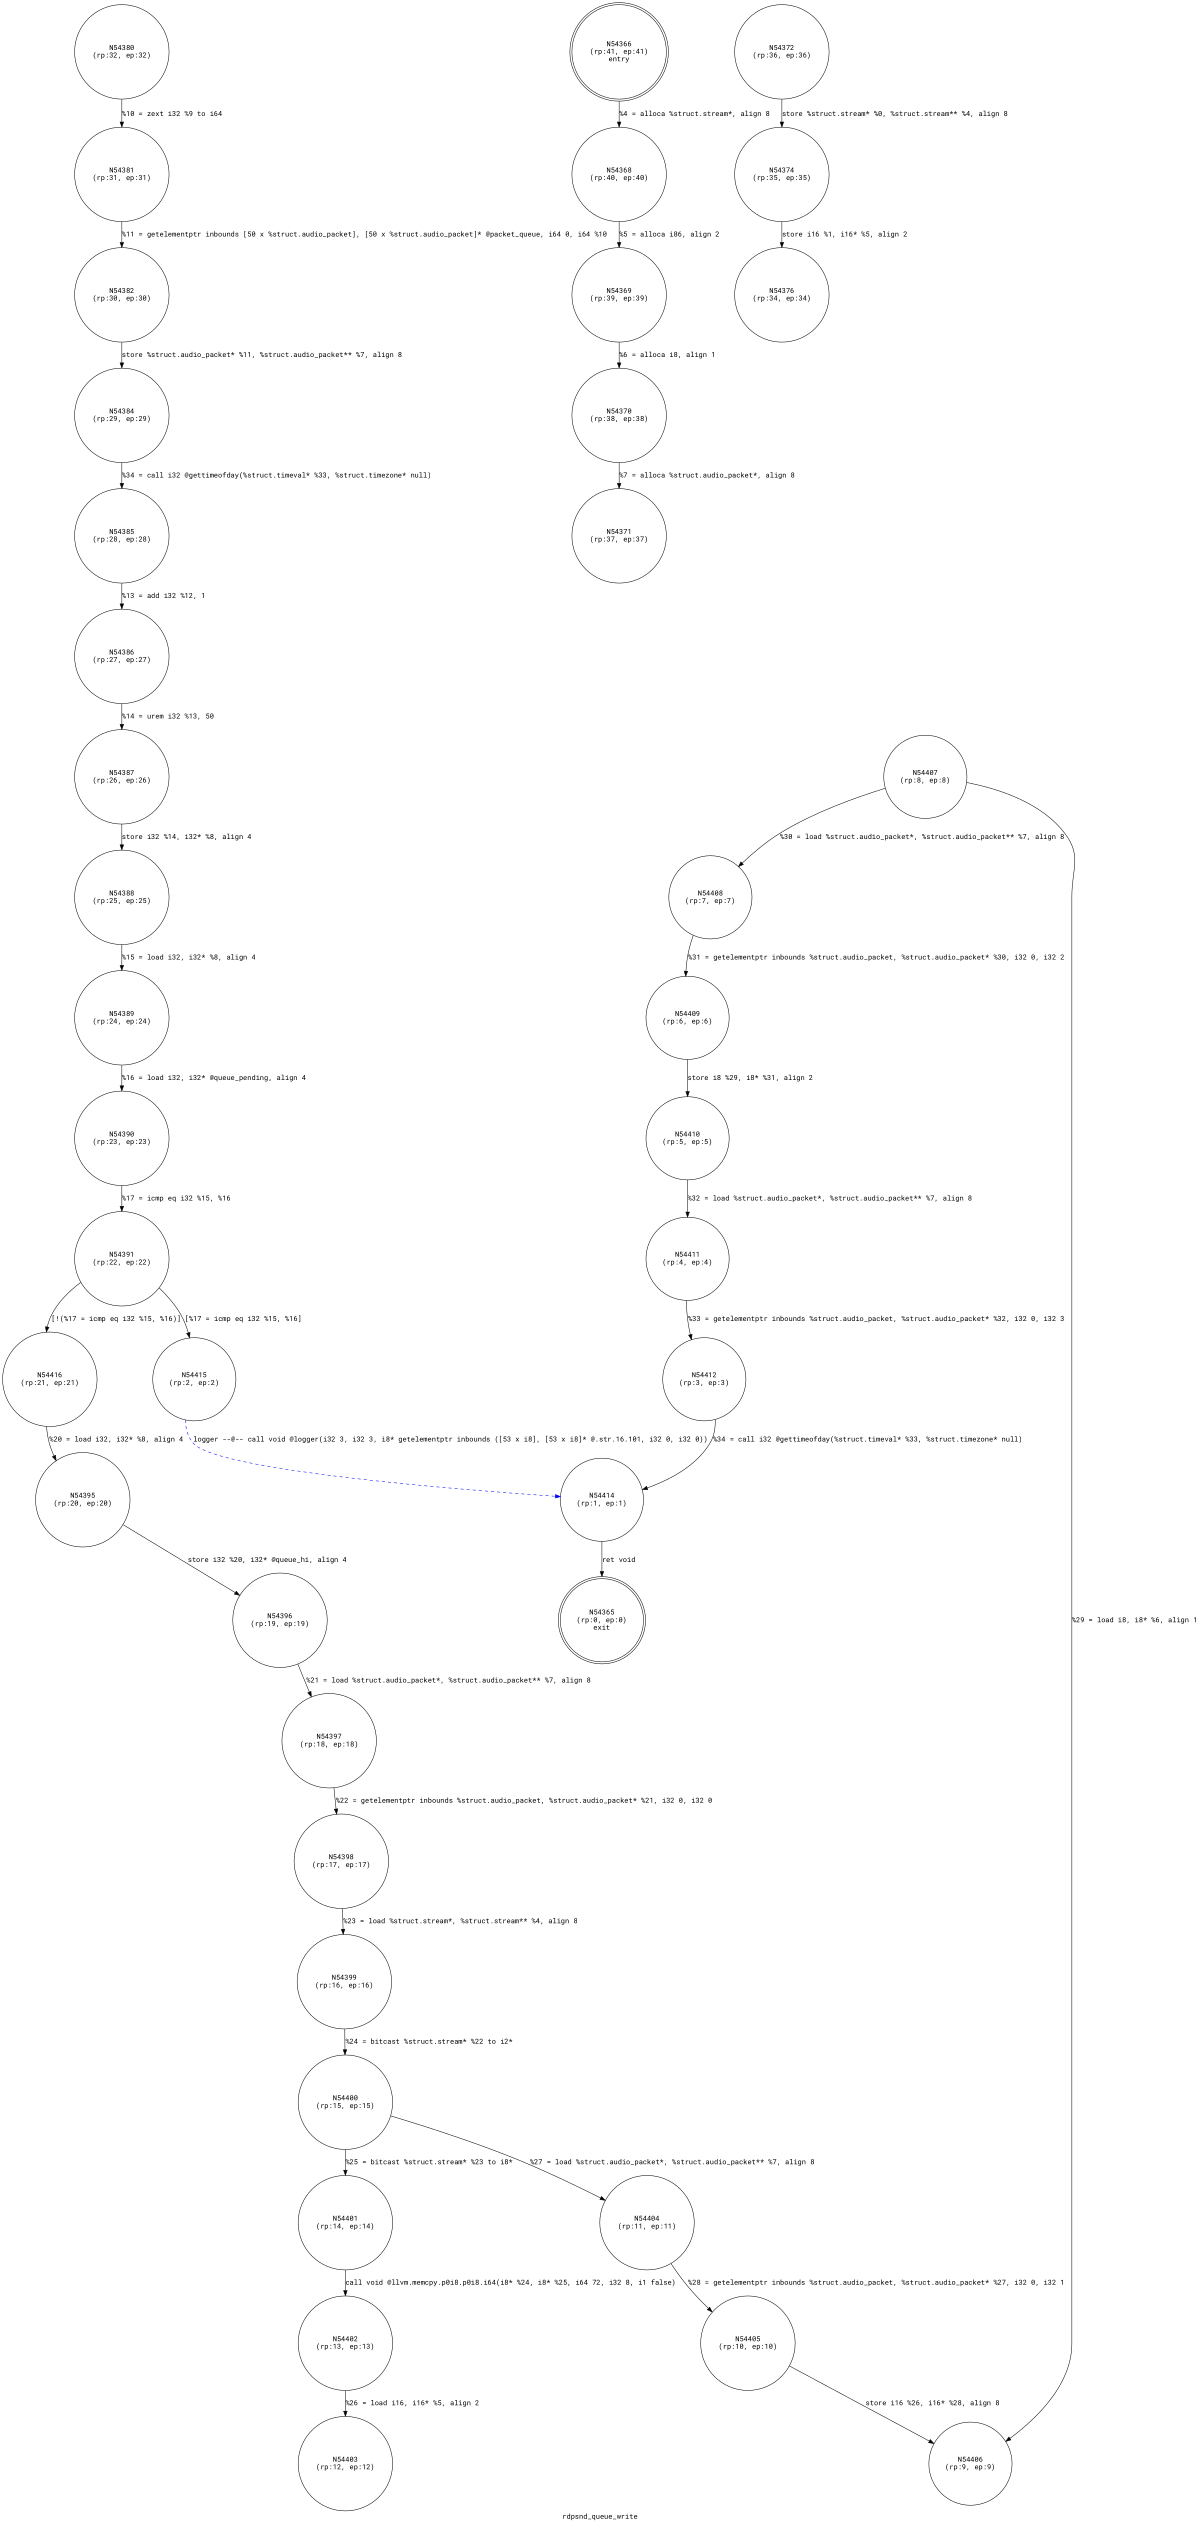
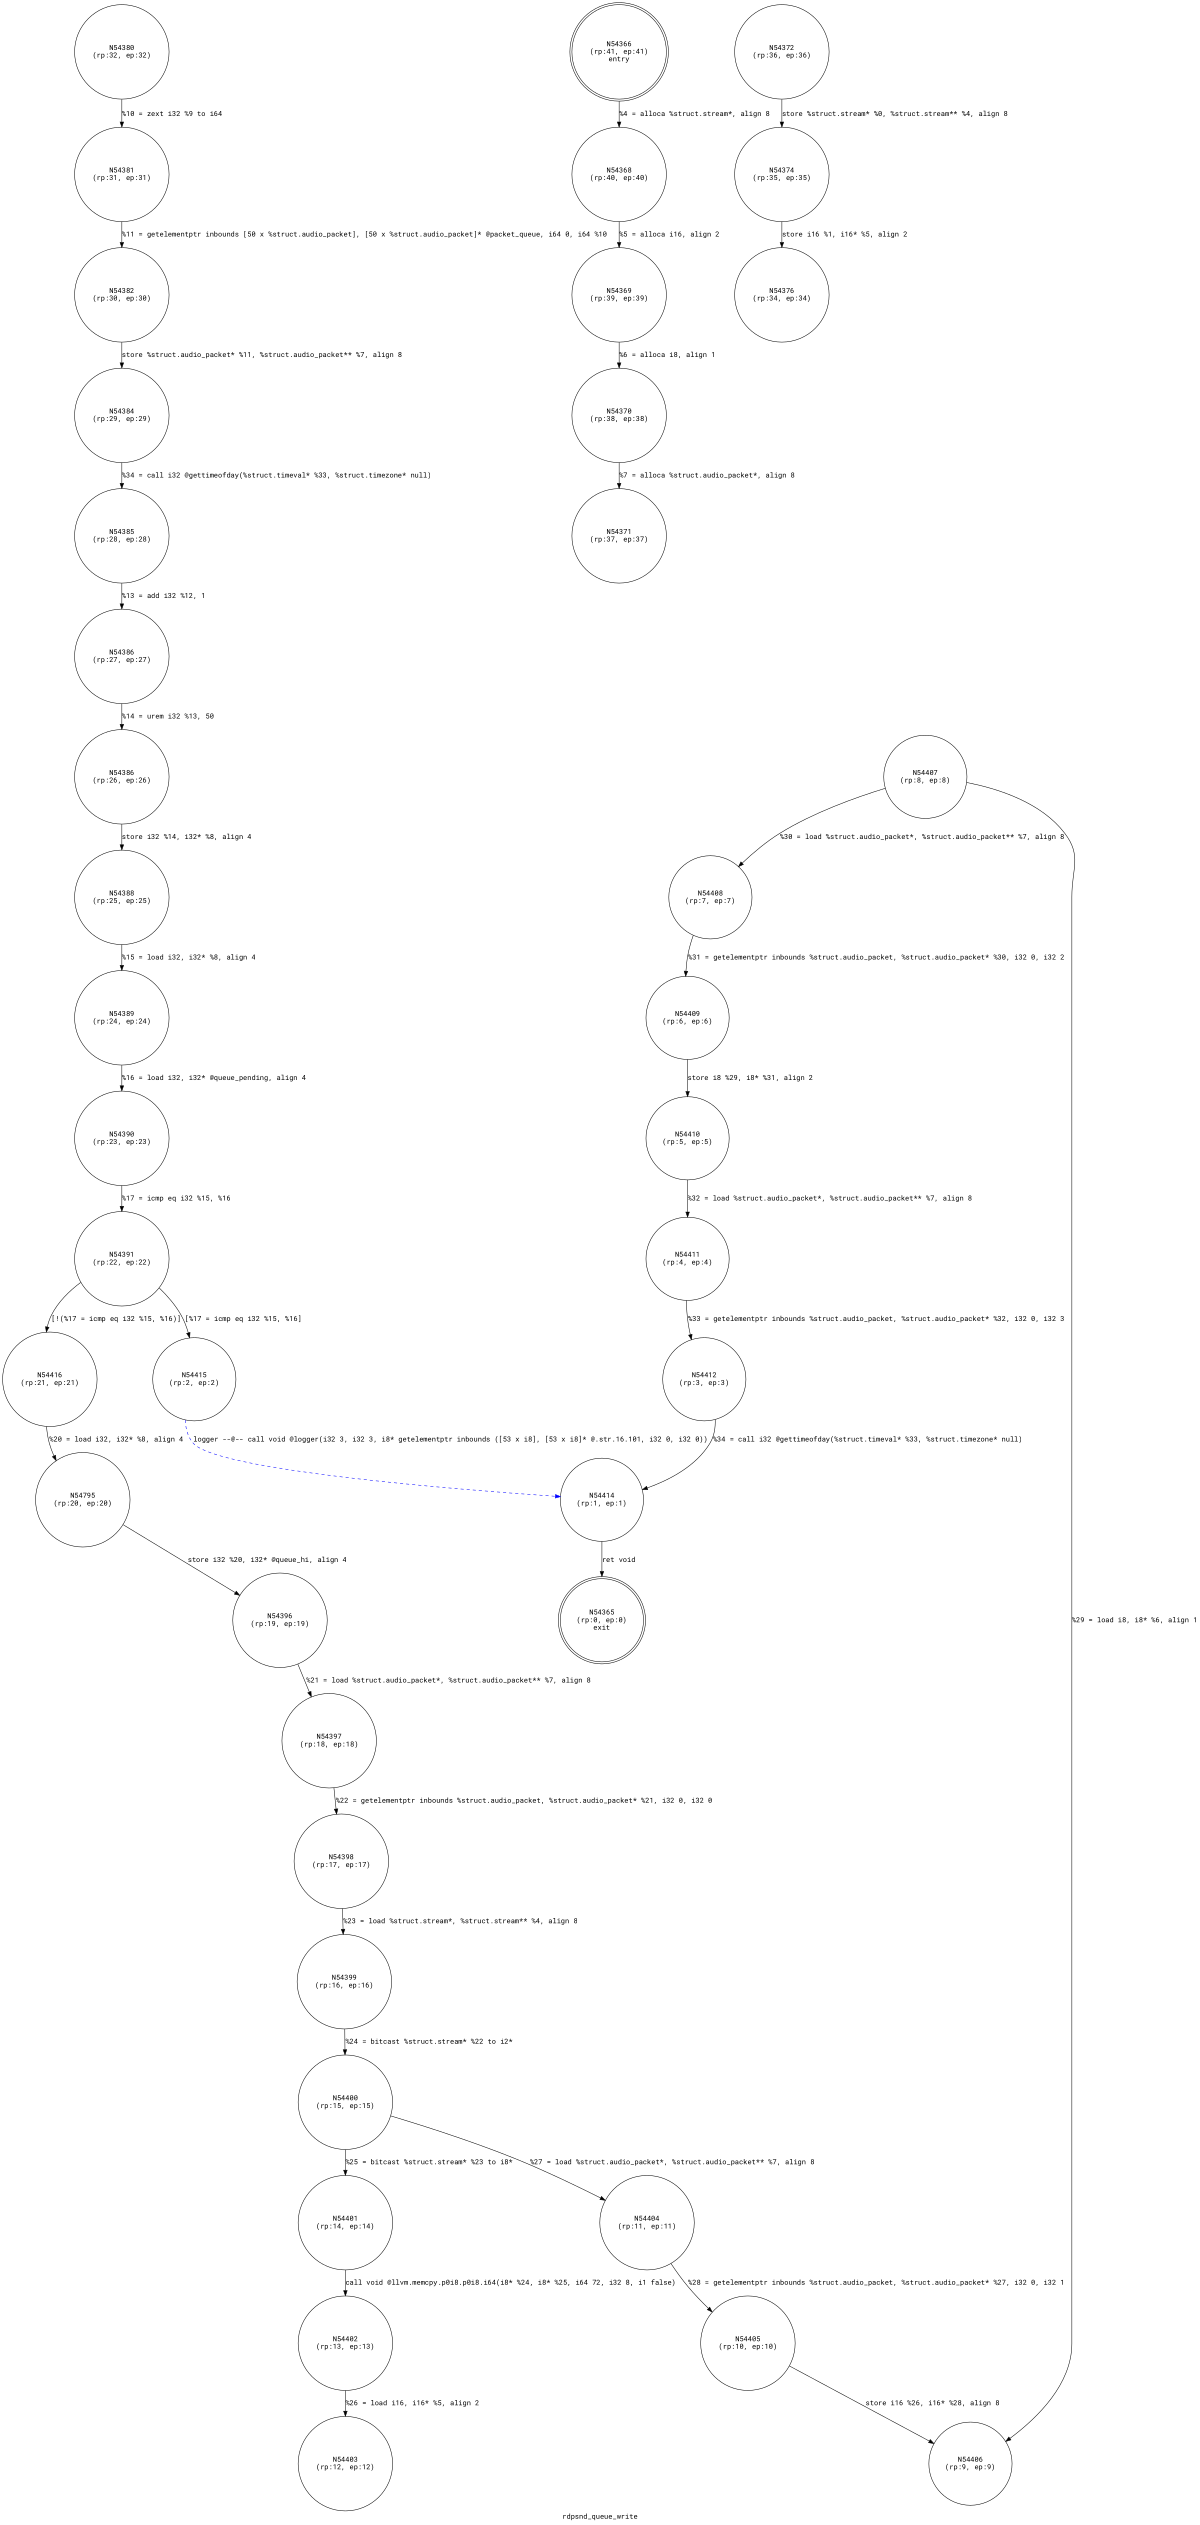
(670, 235) -> (670, 235)
(122, 777) -> (122, 777)
(83, 1500) -> (83, 1500)
